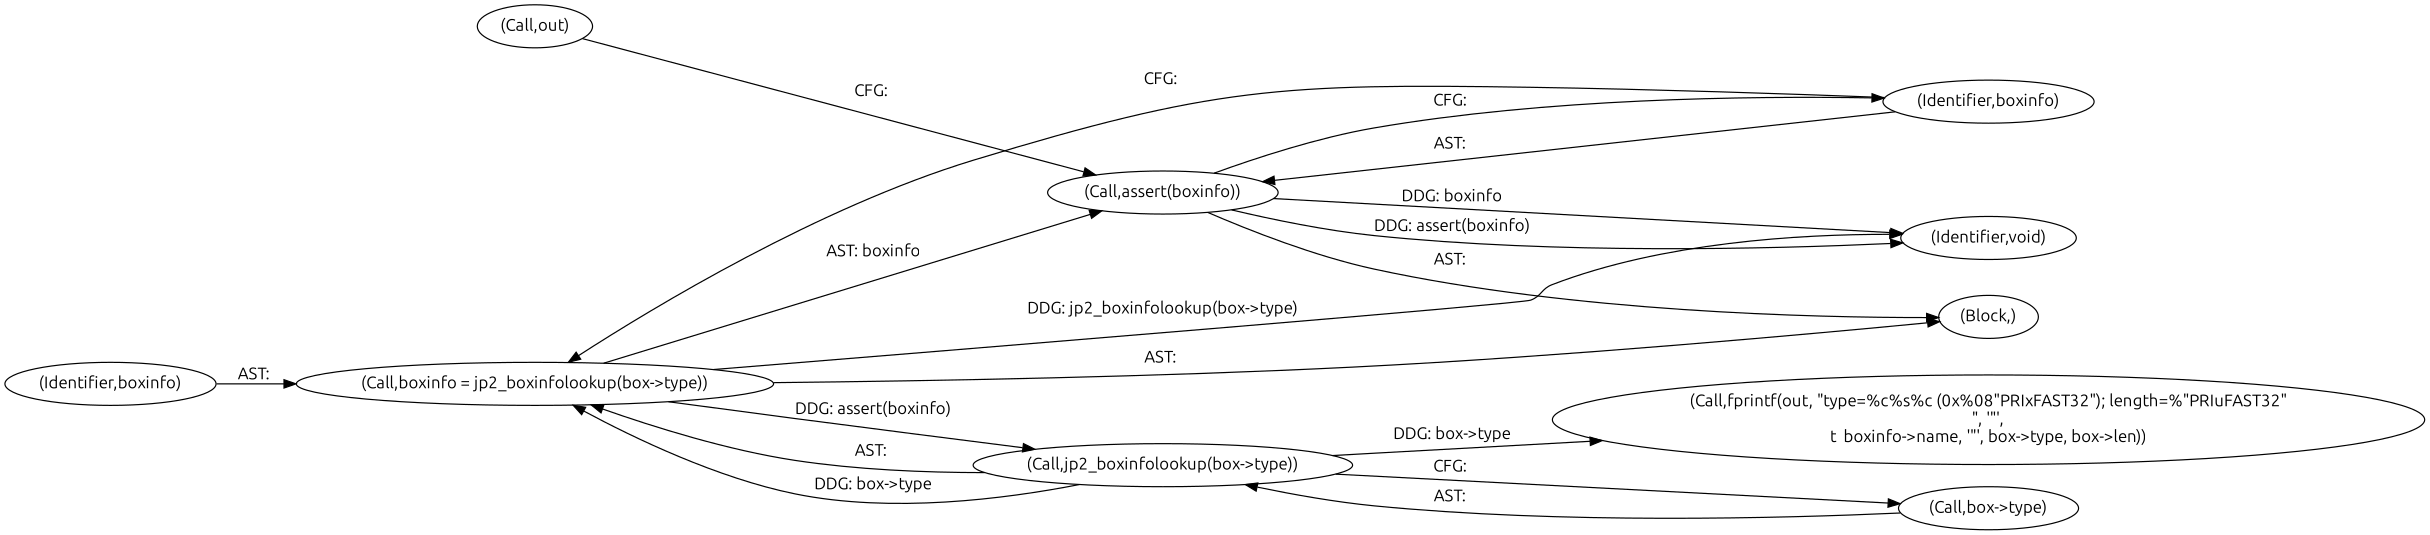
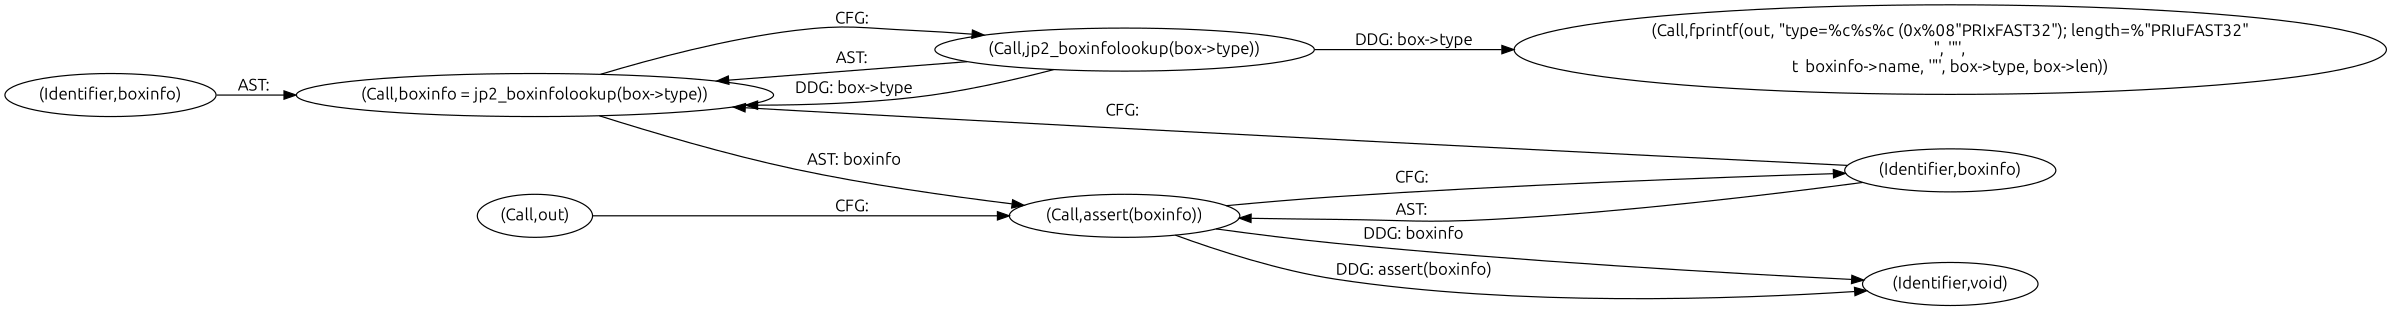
(1989, 317) -> none
(1306, 321) -> none
(873, 410) -> (854, 19)
(1989, 508) -> none
